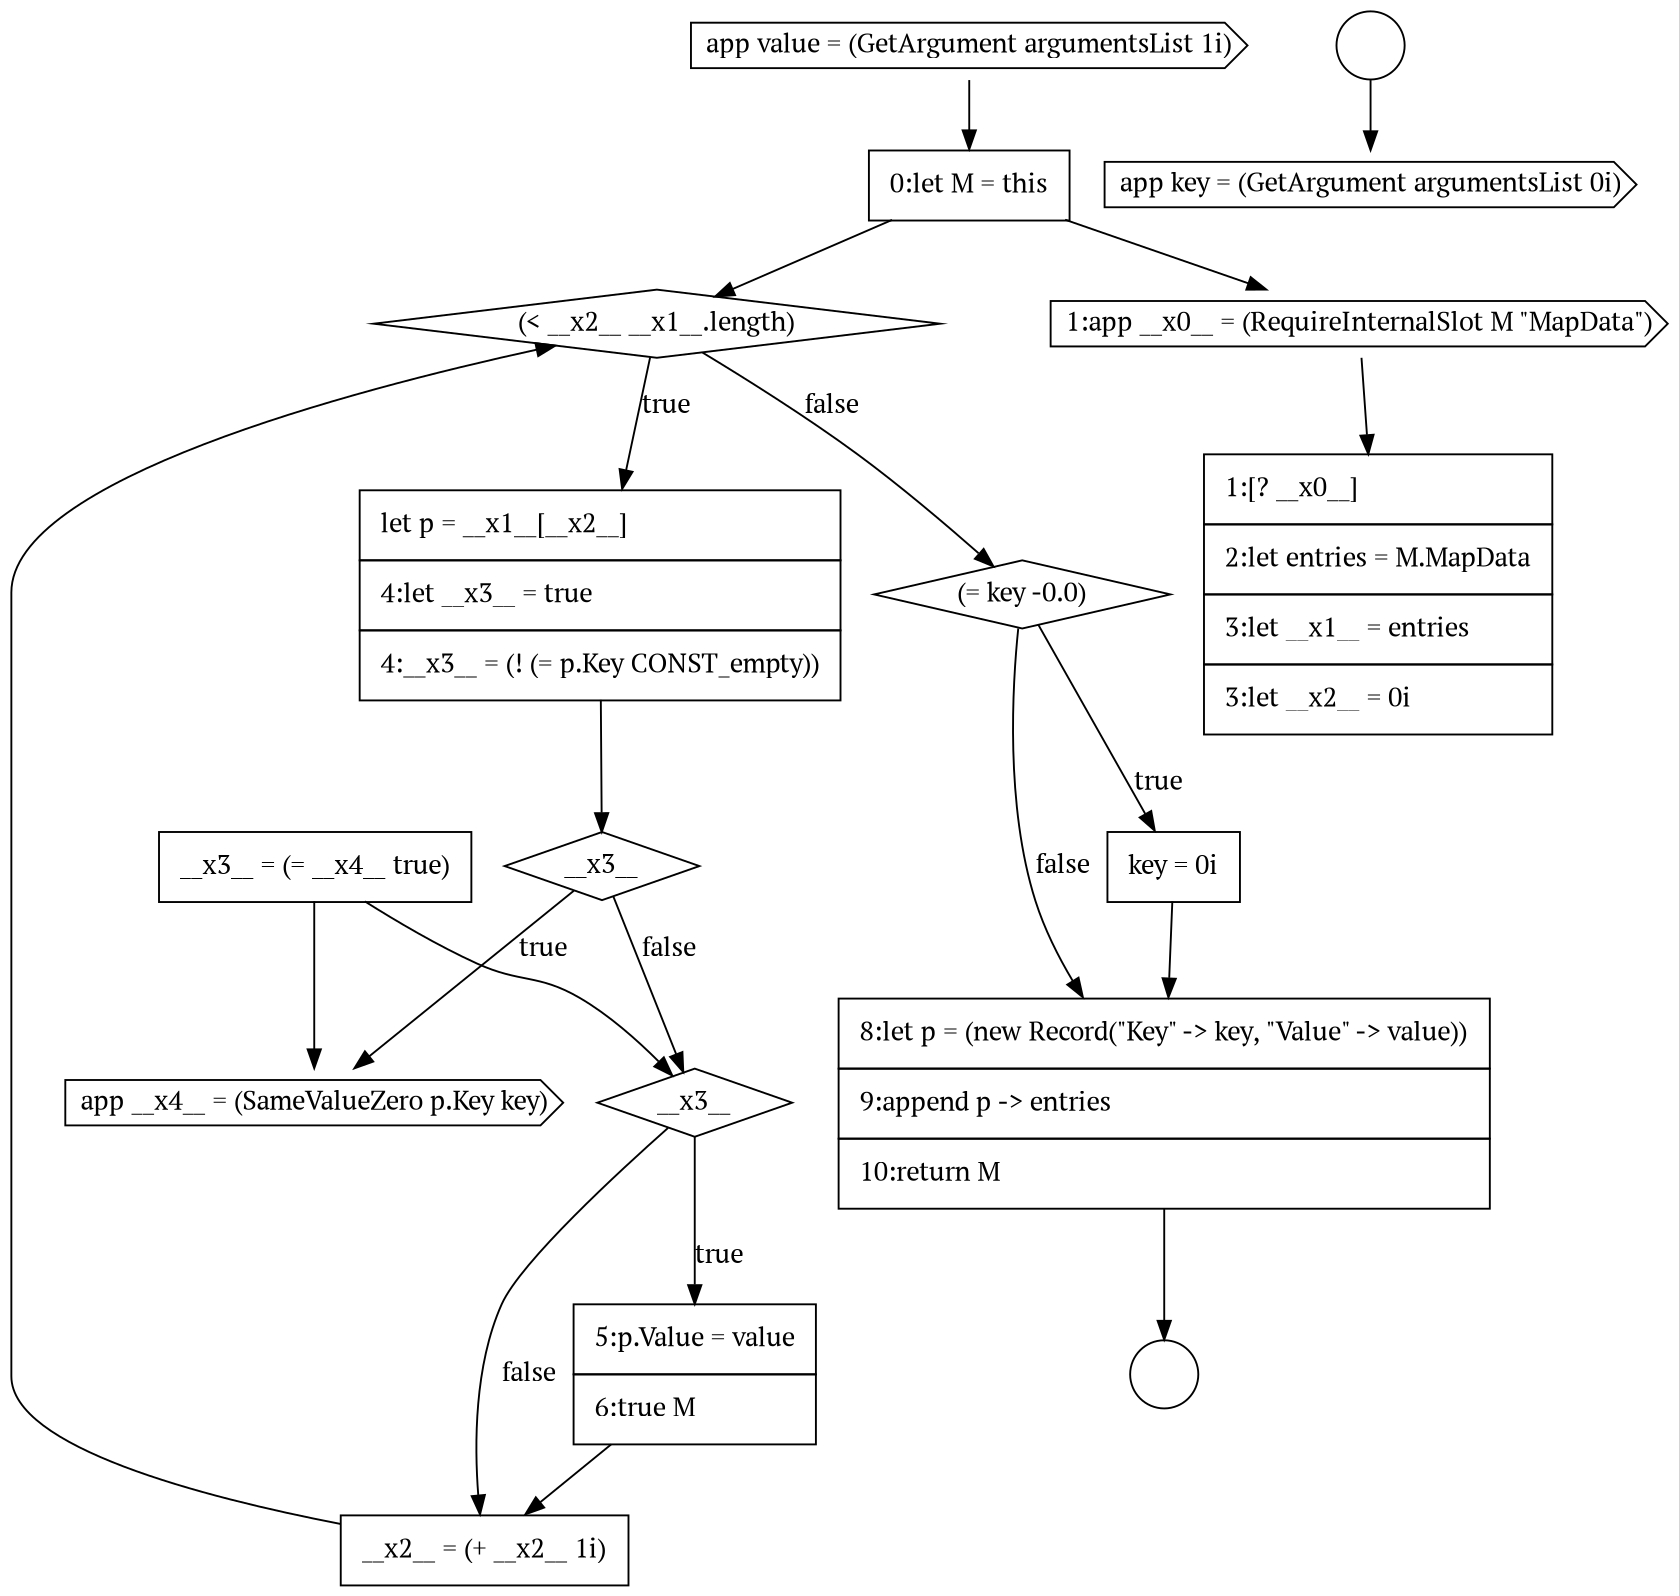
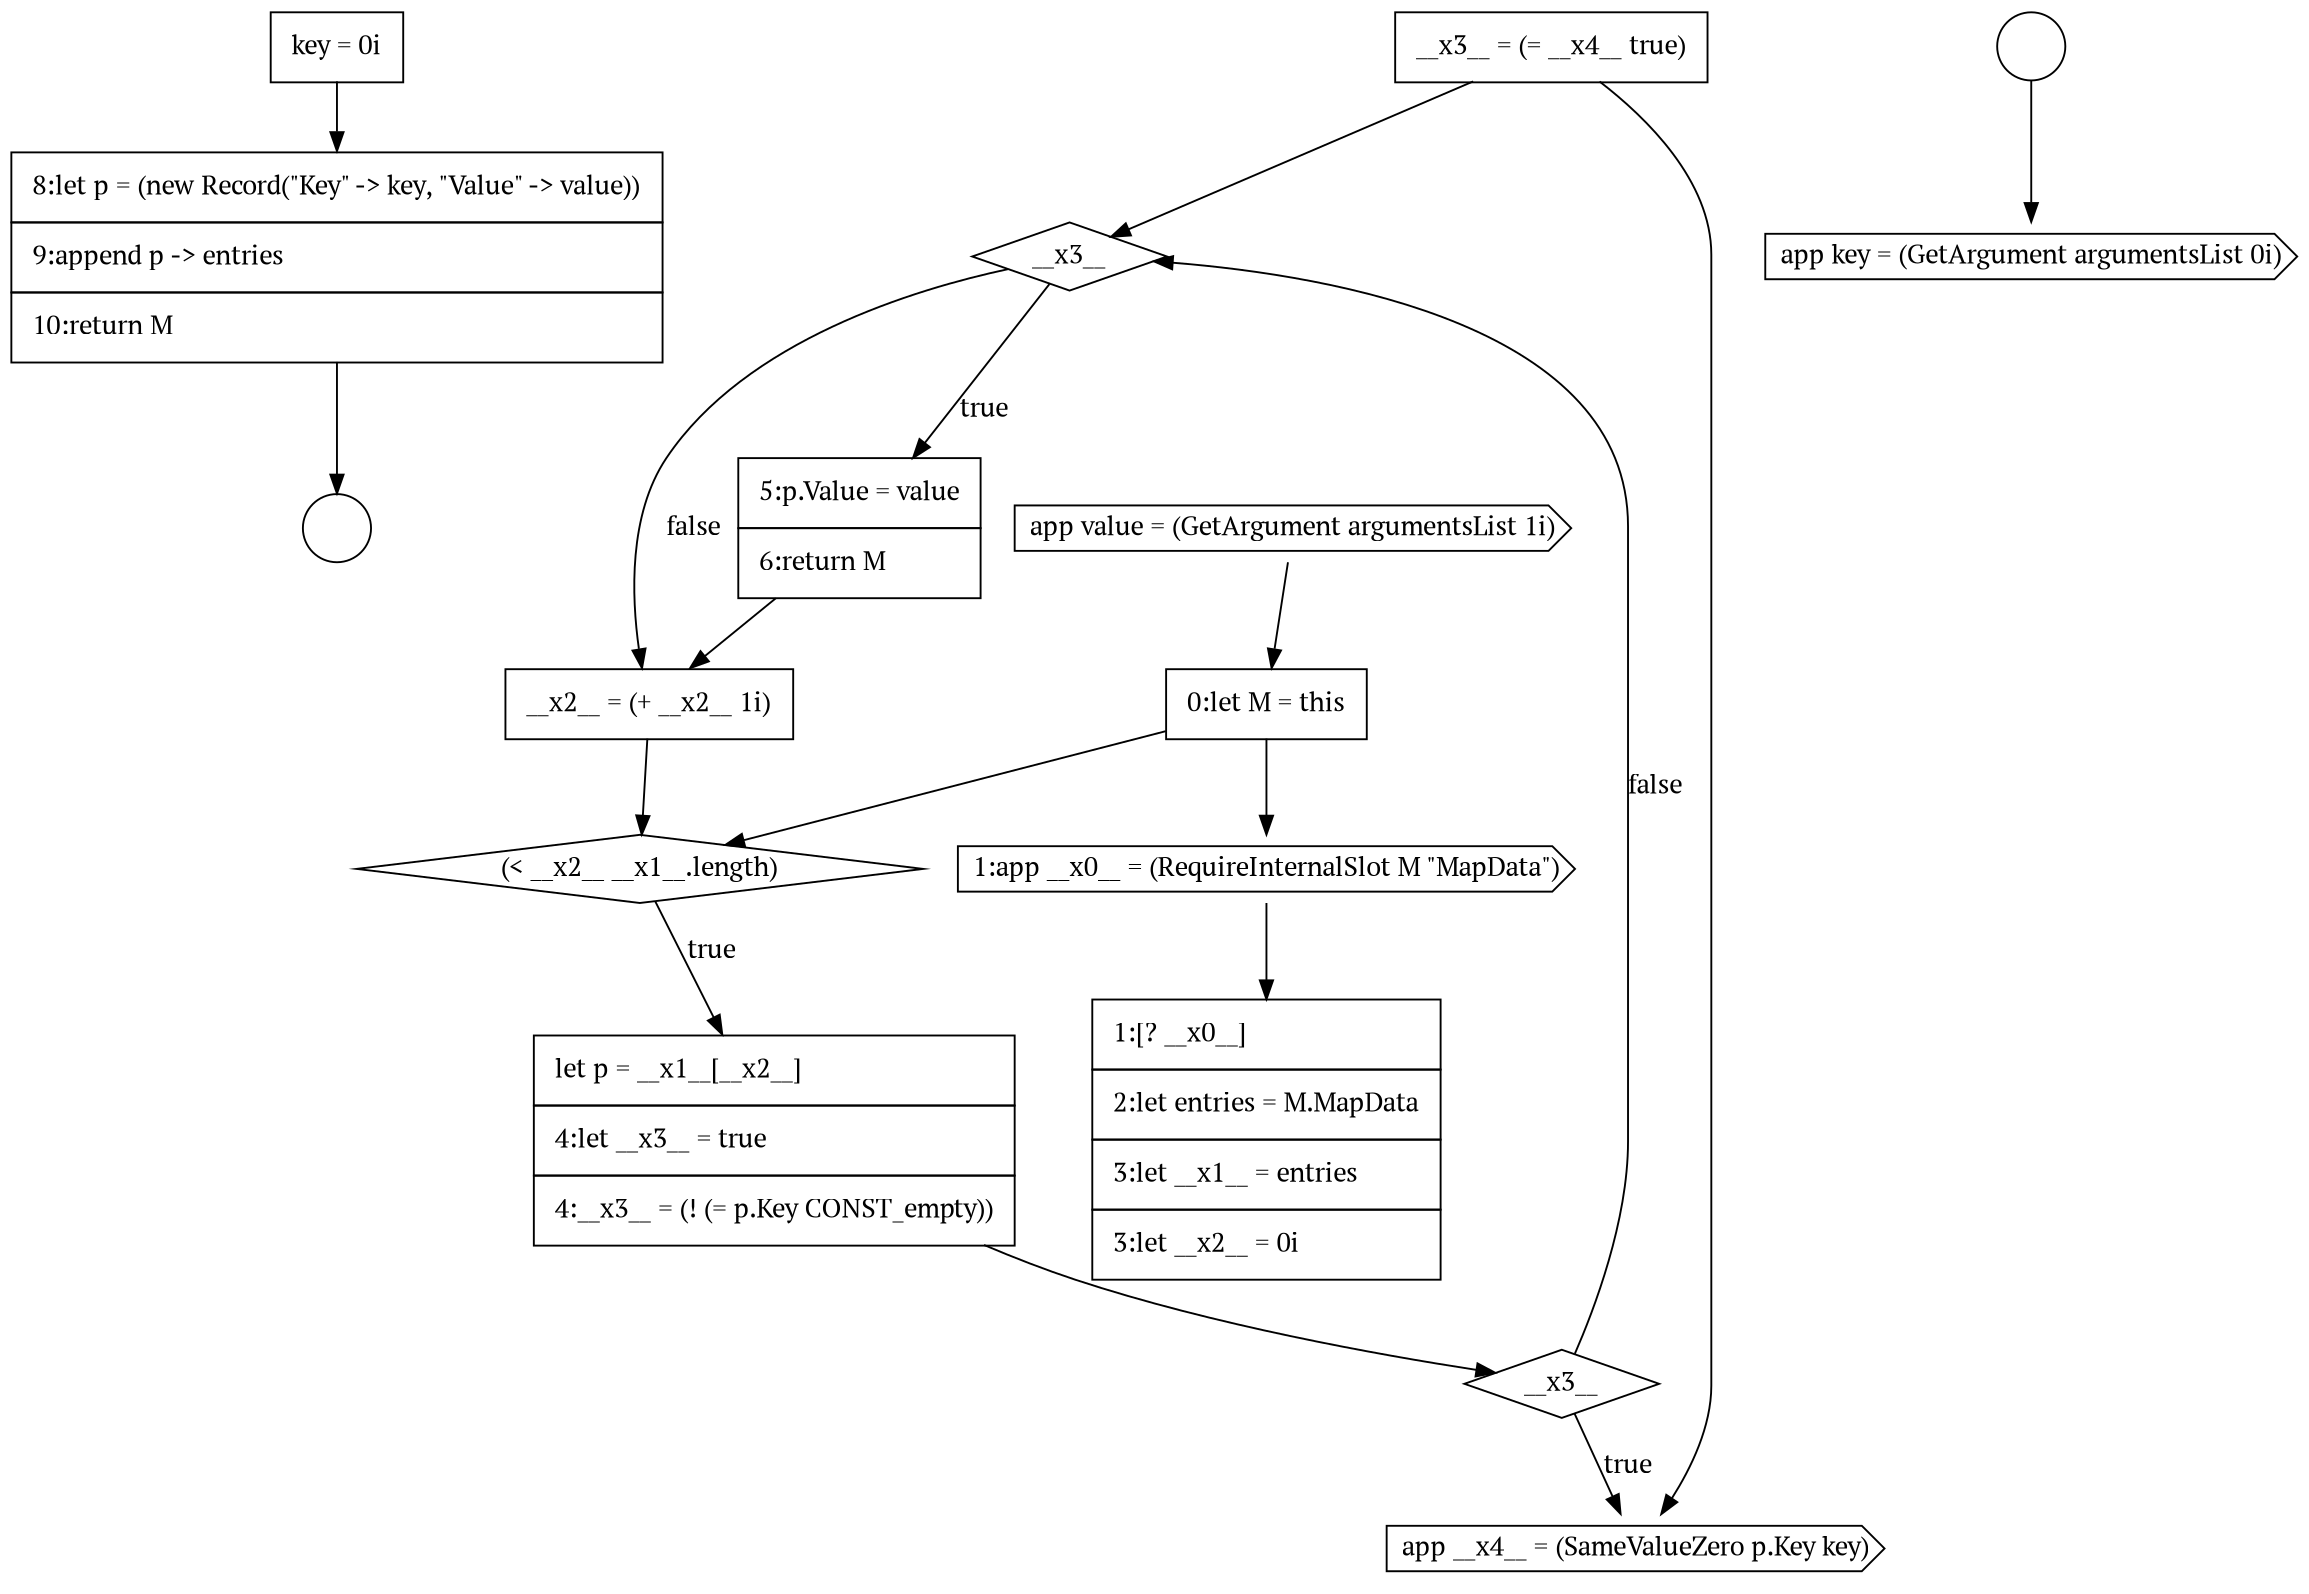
(1022, 594) -> none
(646, 1408) -> (823, 562)
